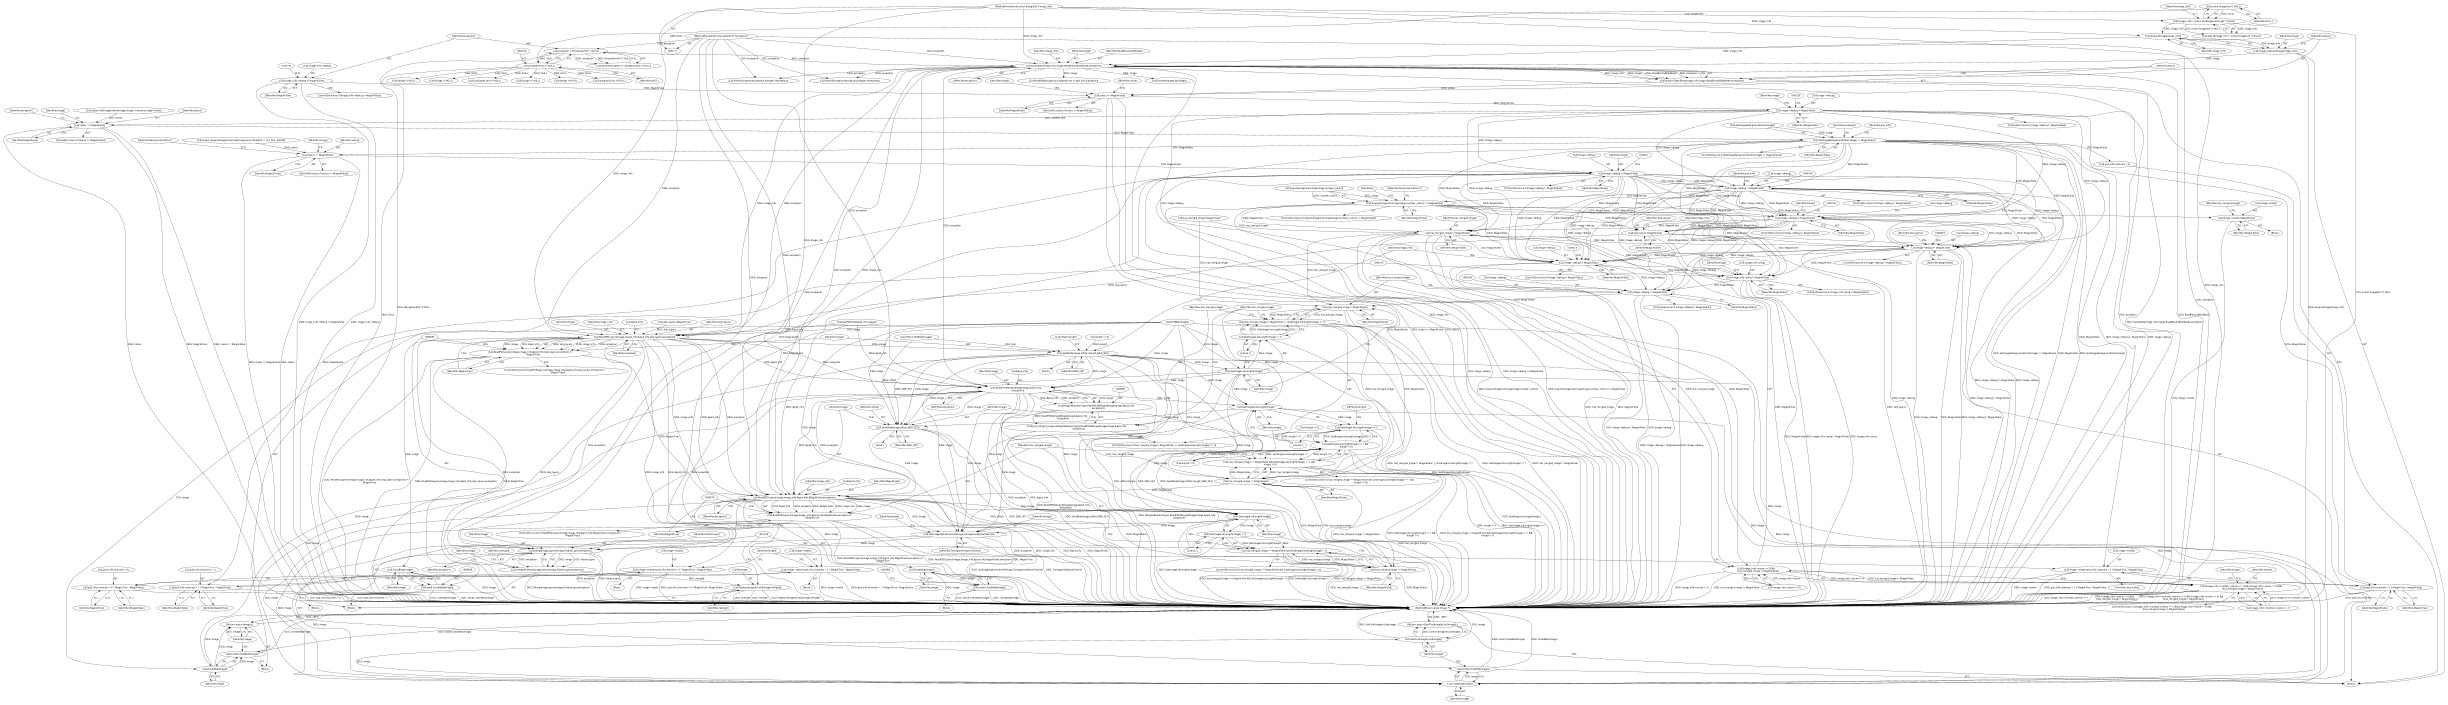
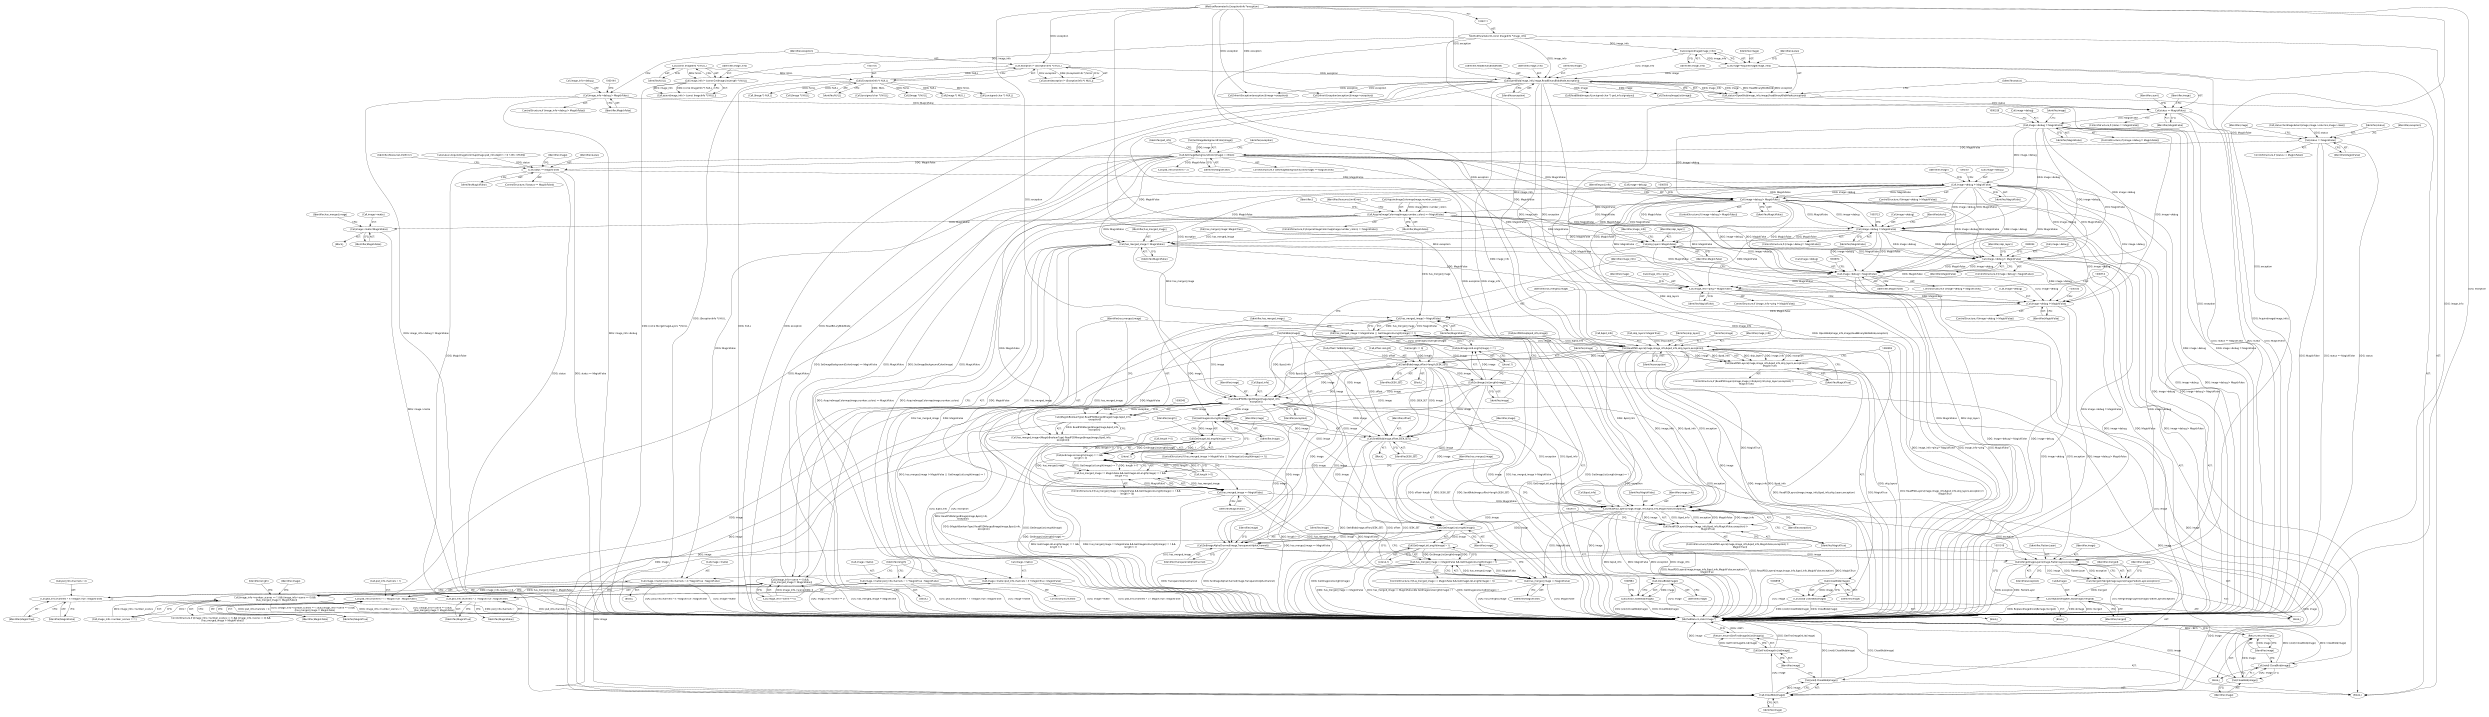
(813, 12) -> (1490, 28)
(2167, 26) -> none
(1844, 140) -> (1207, 155)
(2373, 292) -> (665, 326)
(2298, 327) -> none
(1010, 344) -> (1389, 356)
